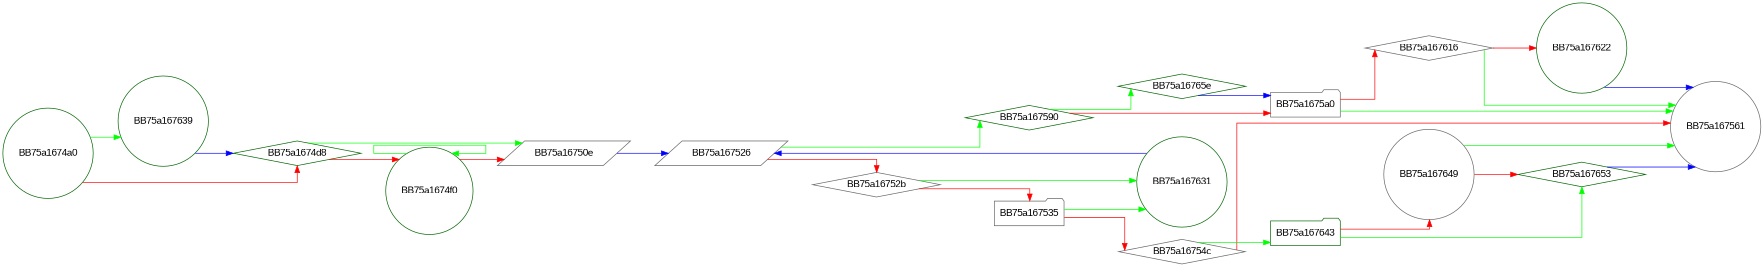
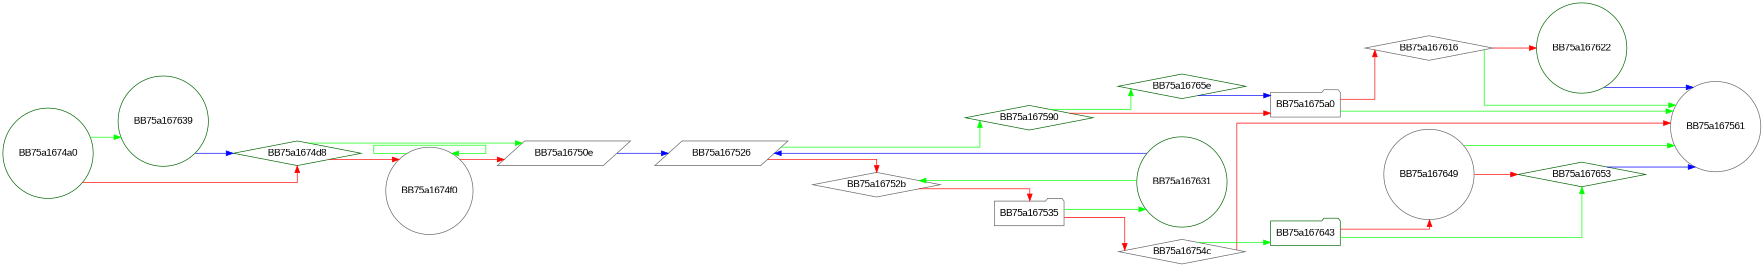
(1024, 181) -> (1031, 181)
(429, 191) -> (429, 191)
